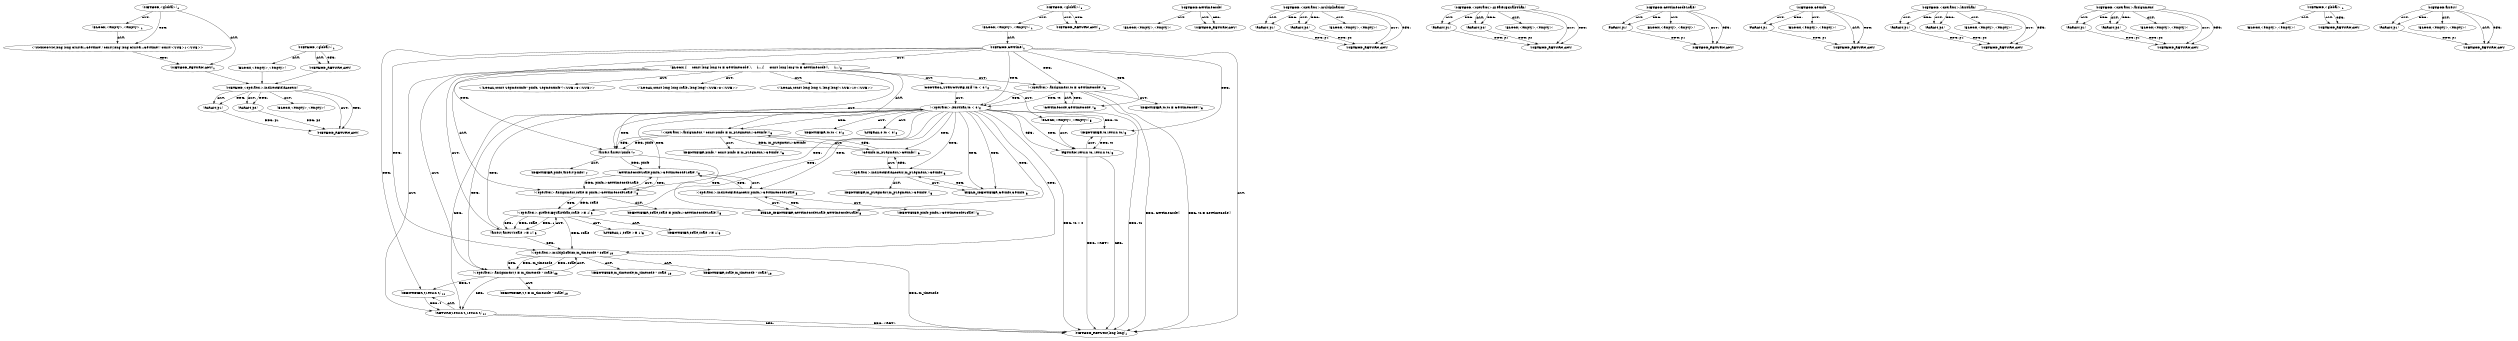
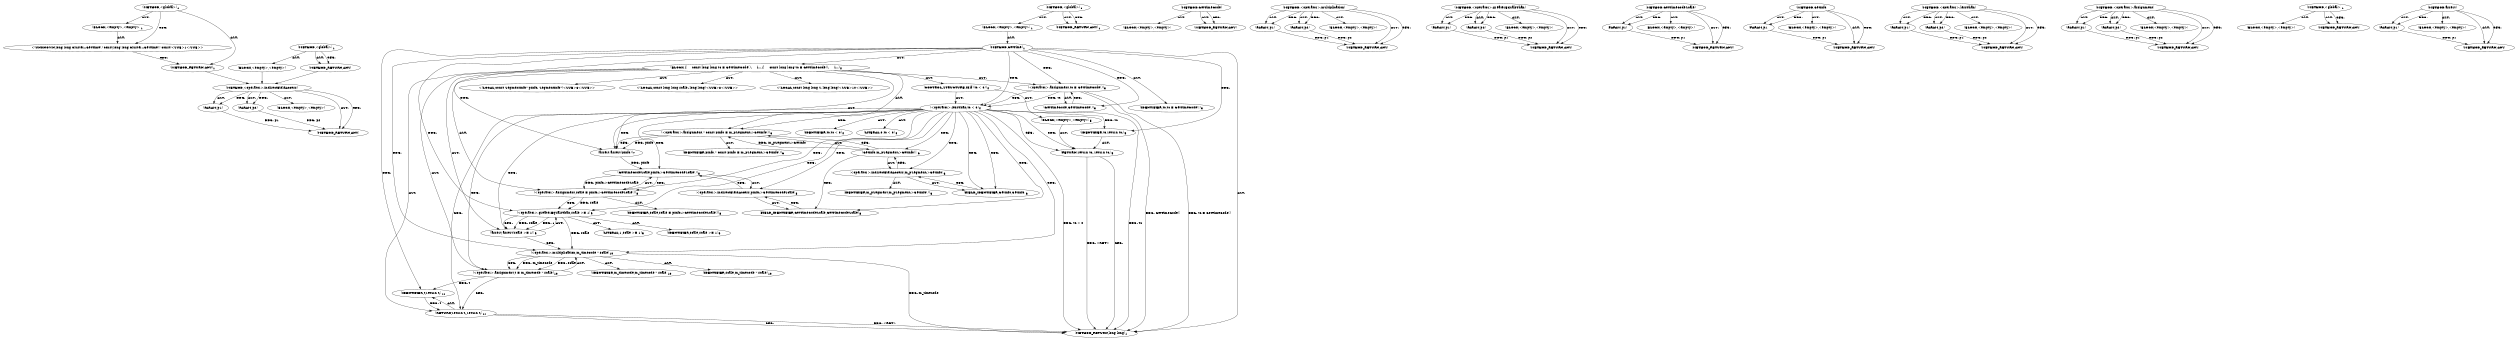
none -> (613, 56)
(1122, 78) -> (1122, 78)
(1125, 96) -> (1101, 65)
(582, 116) -> (627, 116)
(1087, 143) -> none
(1107, 143) -> (1107, 143)
(559, 173) -> none
(694, 183) -> (827, 172)
(938, 213) -> none
(556, 273) -> (556, 273)
(534, 293) -> none
